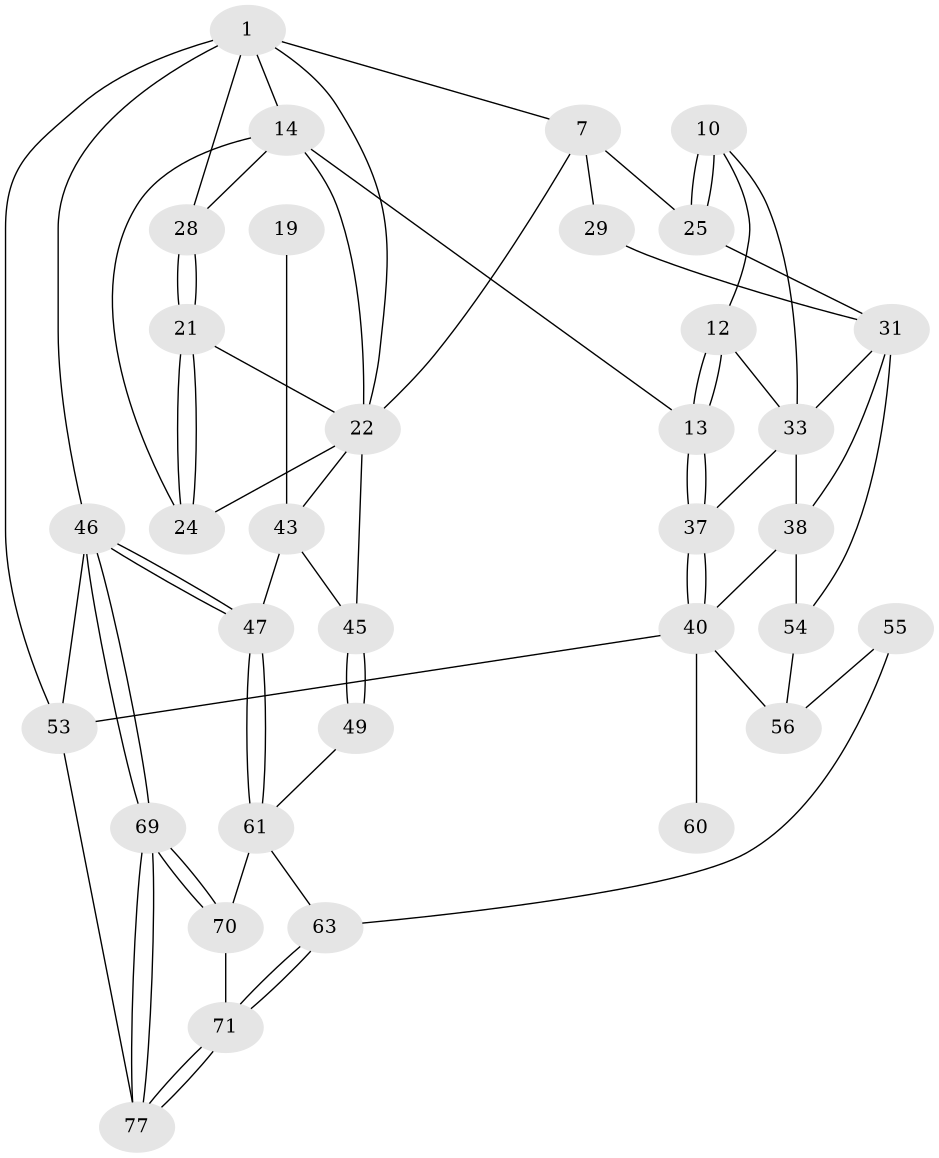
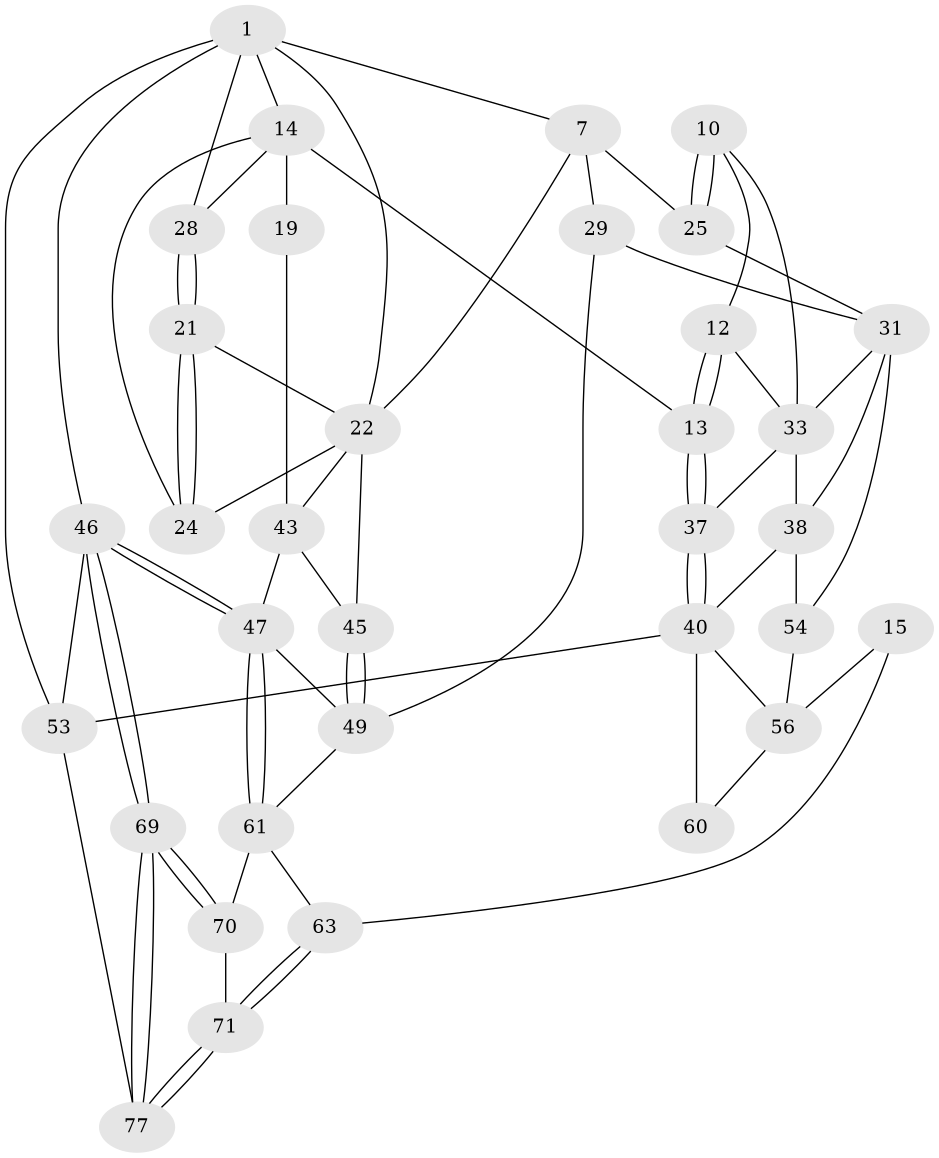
(354, 273) -> (287, 180)
none -> (582, 534)
(896, 629) -> (896, 629)
none -> (306, 678)
none -> (740, 778)
